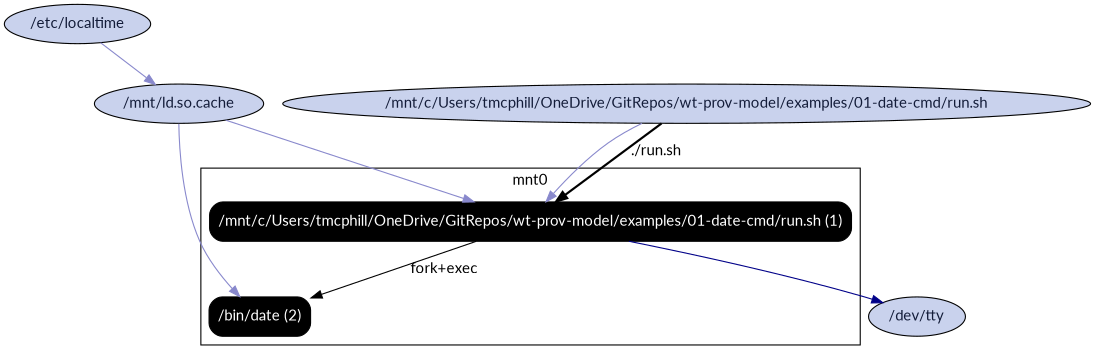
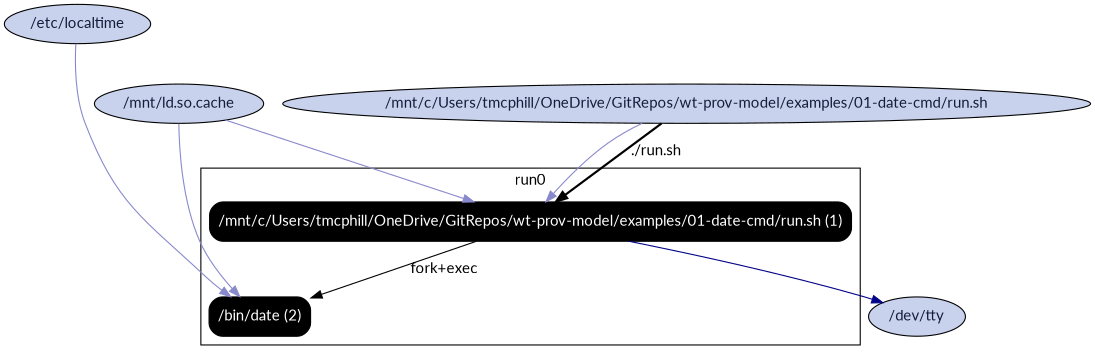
(123, 60) -> (116, 185)
(531, 181) -> (531, 181)
